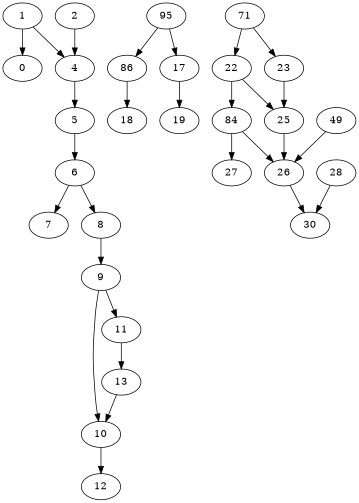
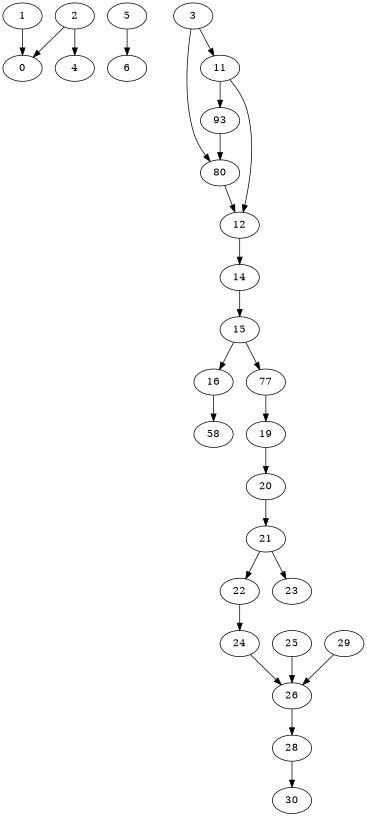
(166, 16) -> (240, 330)
(245, 16) -> (266, 539)
(46, 40) -> none
none -> (51, 40)
(127, 68) -> (214, 382)
(179, 68) -> (266, 382)
(75, 91) -> none
(284, 91) -> none
(255, 92) -> none
(127, 121) -> (214, 434)
(232, 121) -> (240, 644)
(336, 121) -> (344, 644)
none -> (251, 140)
(232, 173) -> none
(295, 196) -> (292, 718)
(49, 225) -> none
(101, 225) -> none
(101, 277) -> (193, 16)
none -> (240, 277)
(121, 382) -> (220, 121)
(101, 434) -> (220, 173)
none -> (266, 487)
